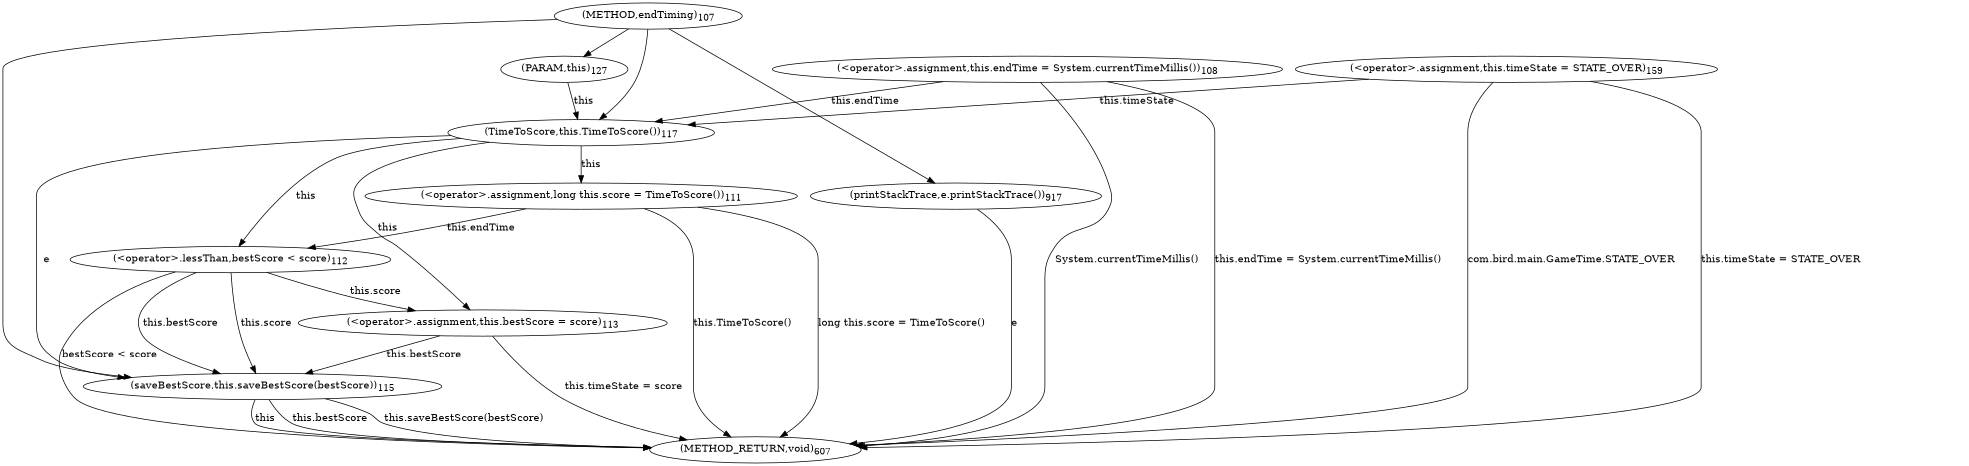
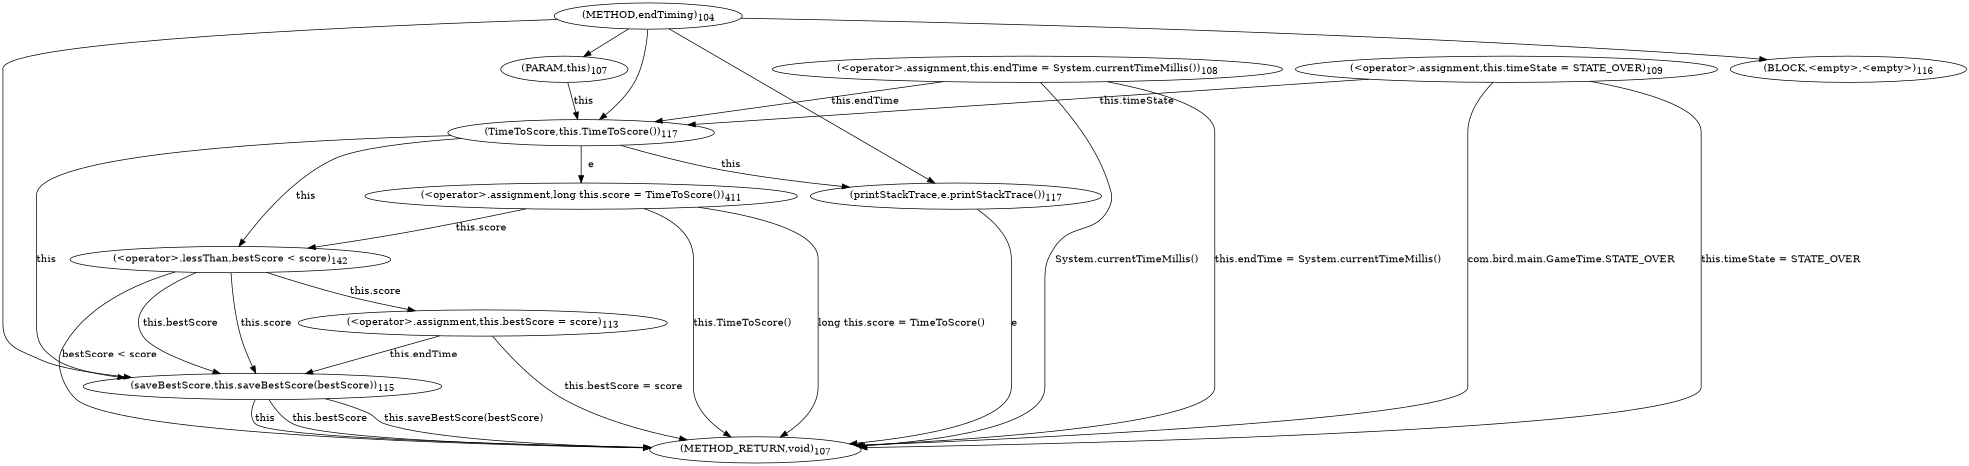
(706, 15) -> (706, 15)
(599, 68) -> (599, 68)
(1654, 68) -> (1654, 68)
none -> (1848, 69)
(591, 164) -> (591, 164)
(733, 195) -> (733, 195)
(1054, 195) -> (1054, 195)
(354, 198) -> (730, 171)
(481, 228) -> (481, 228)
(339, 258) -> (339, 258)
(47, 260) -> (47, 260)
(424, 355) -> (424, 355)
(624, 386) -> (624, 386)
(822, 449) -> (822, 449)
